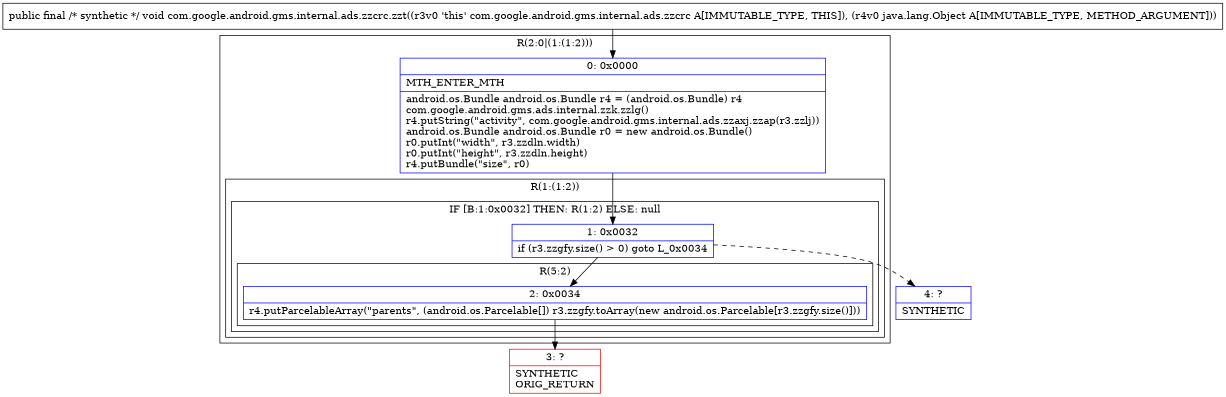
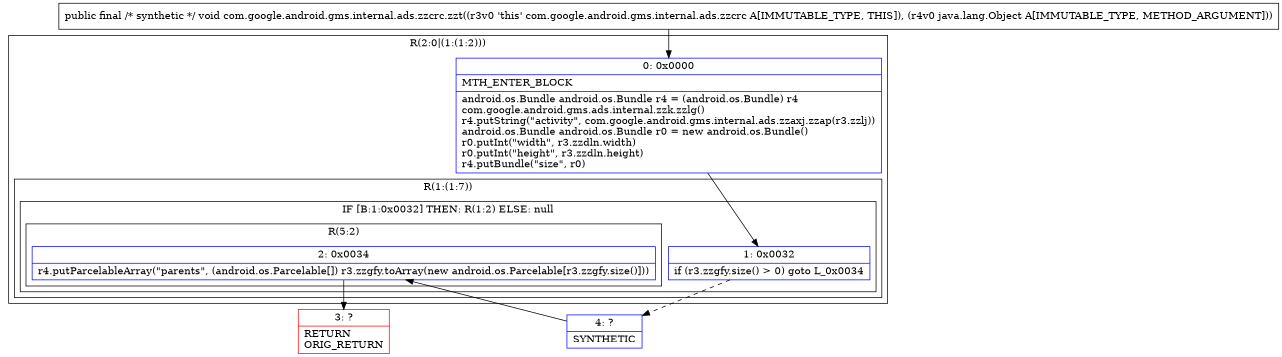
(455, 83) -> (517, 83)
(555, 187) -> (448, 187)
(587, 269) -> (517, 308)
(547, 374) -> (328, 334)
